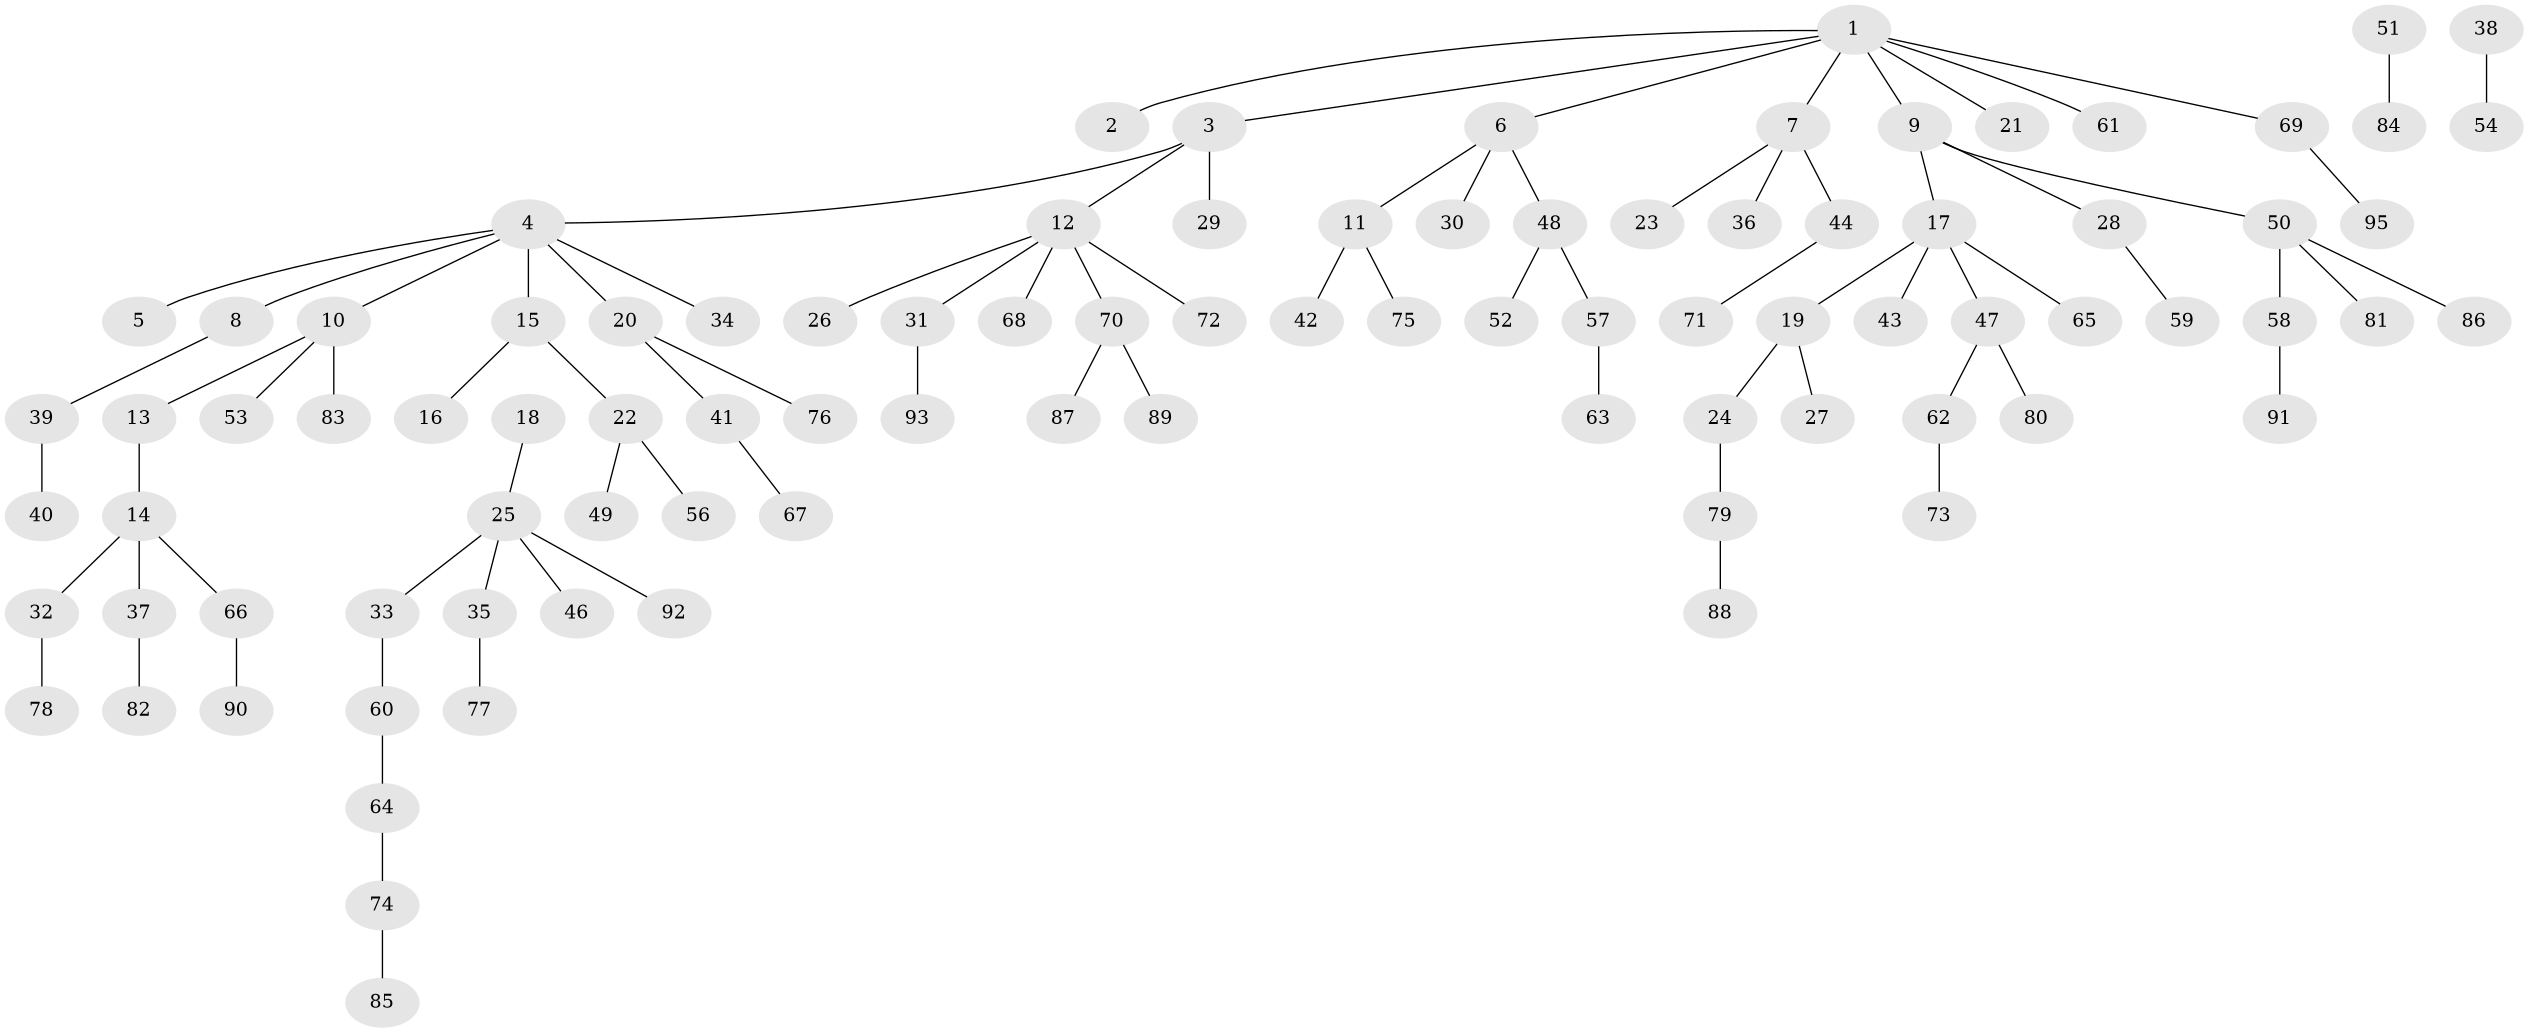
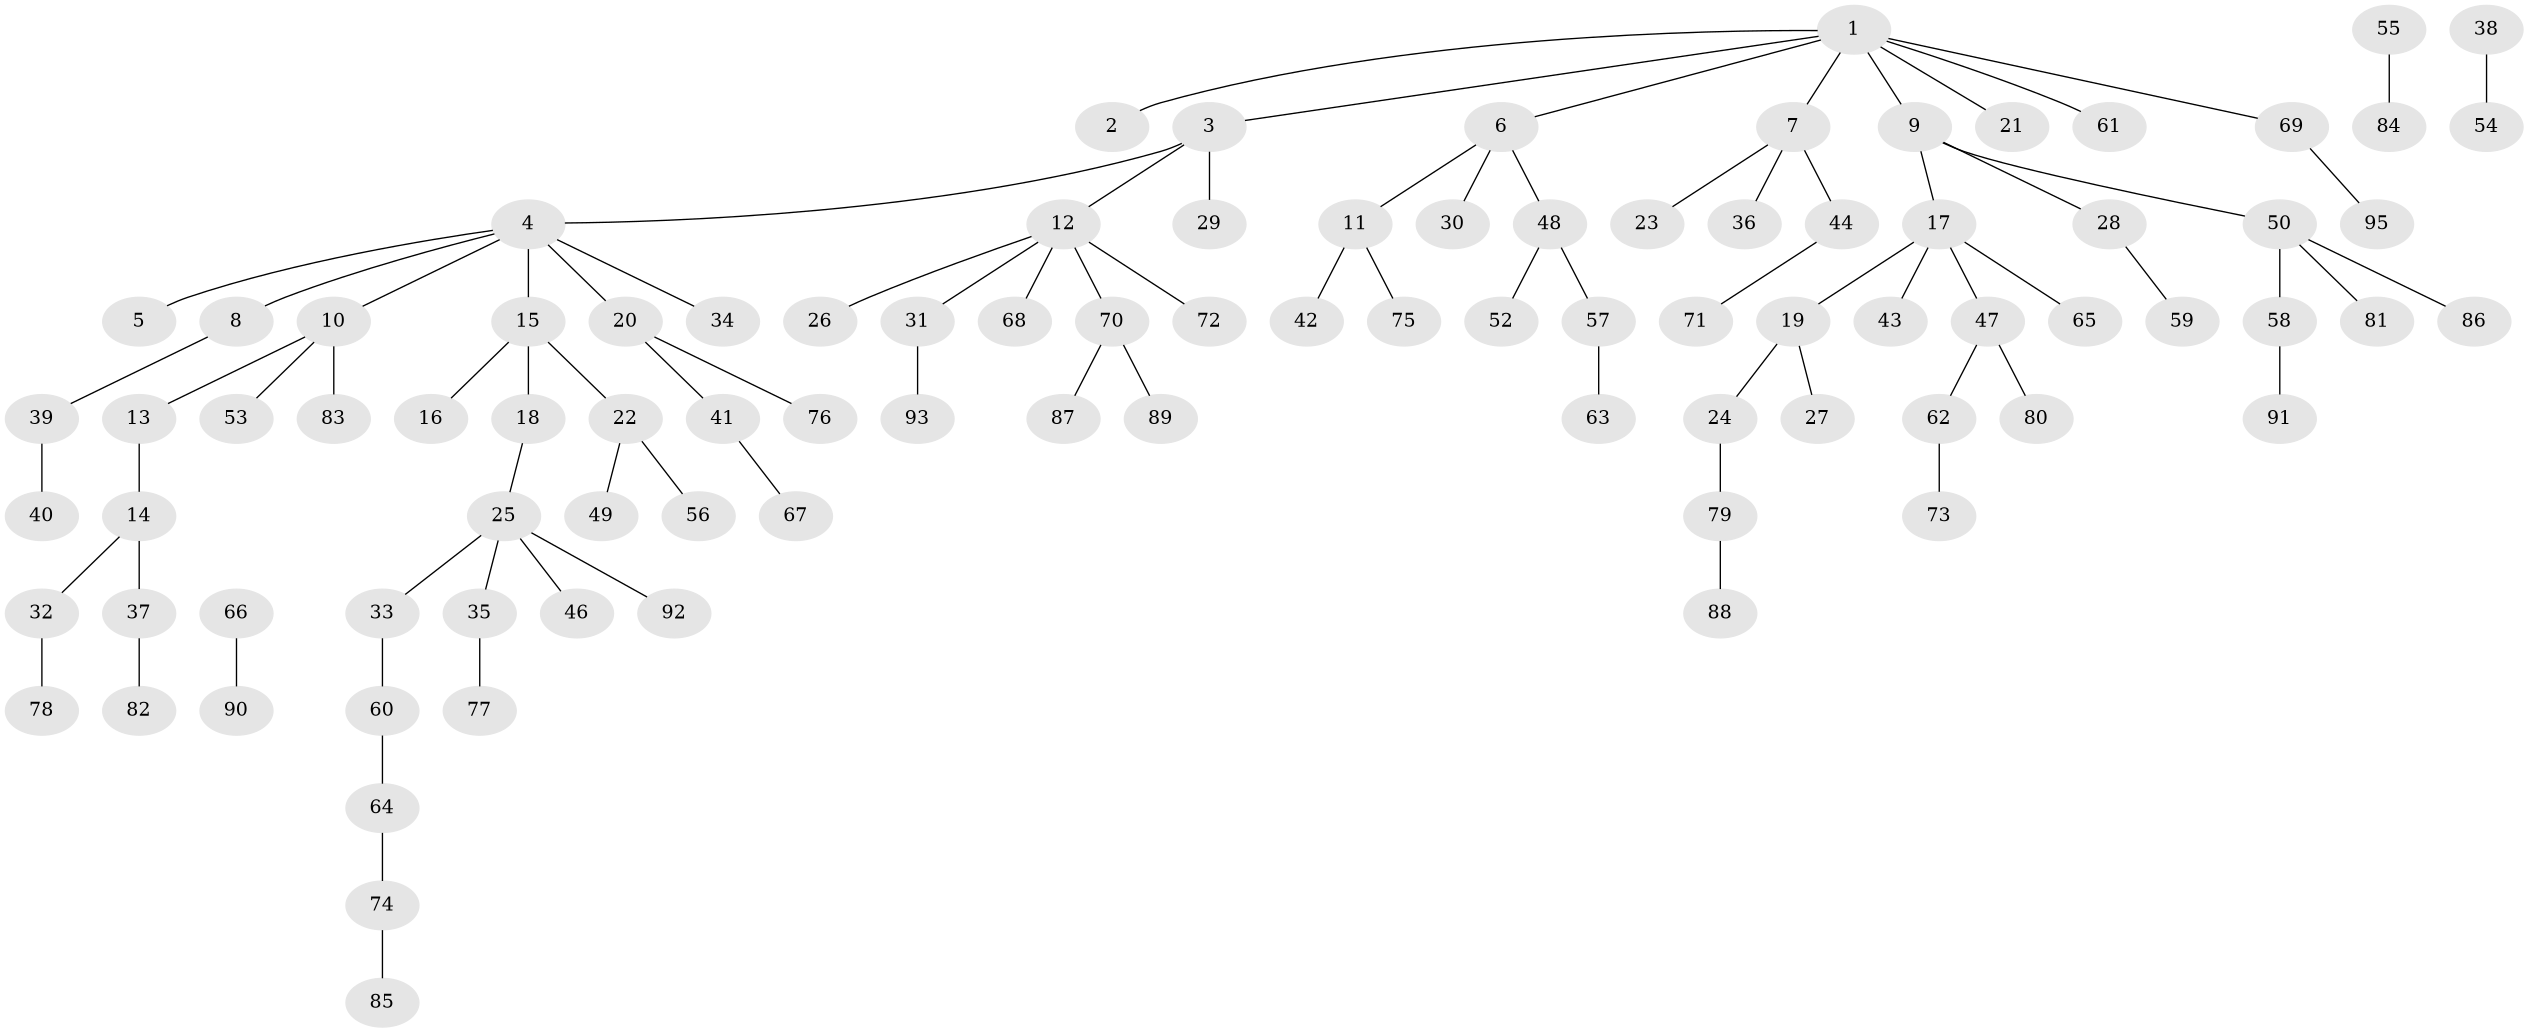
(2389, 30) -> (2389, 30)
none -> (528, 370)
(188, 565) -> none
